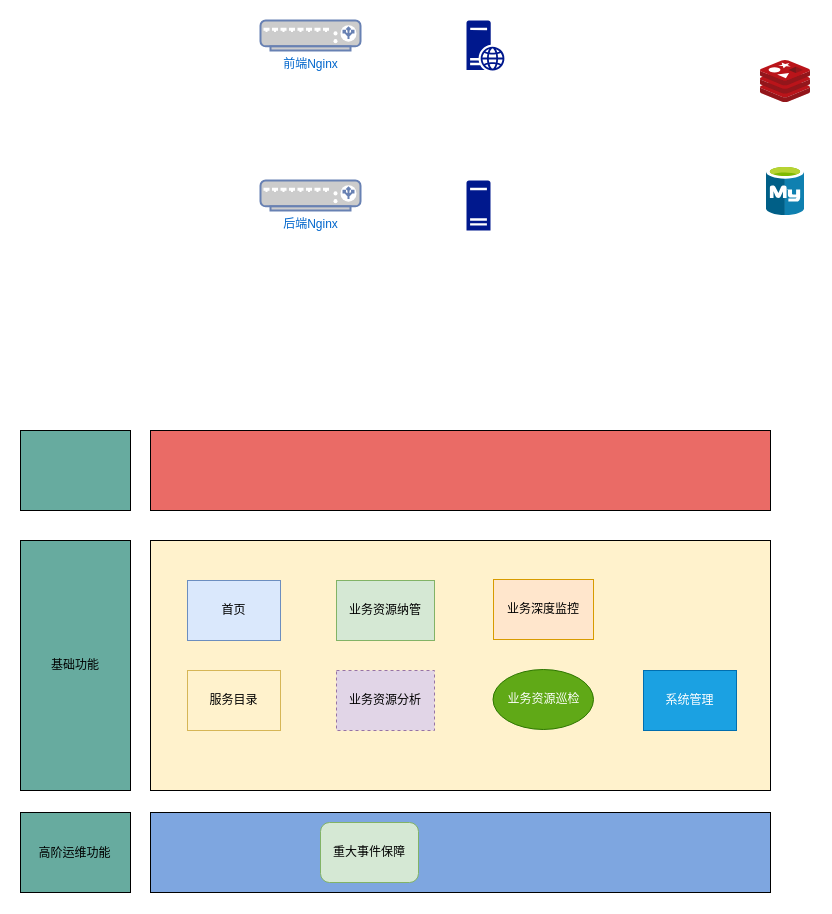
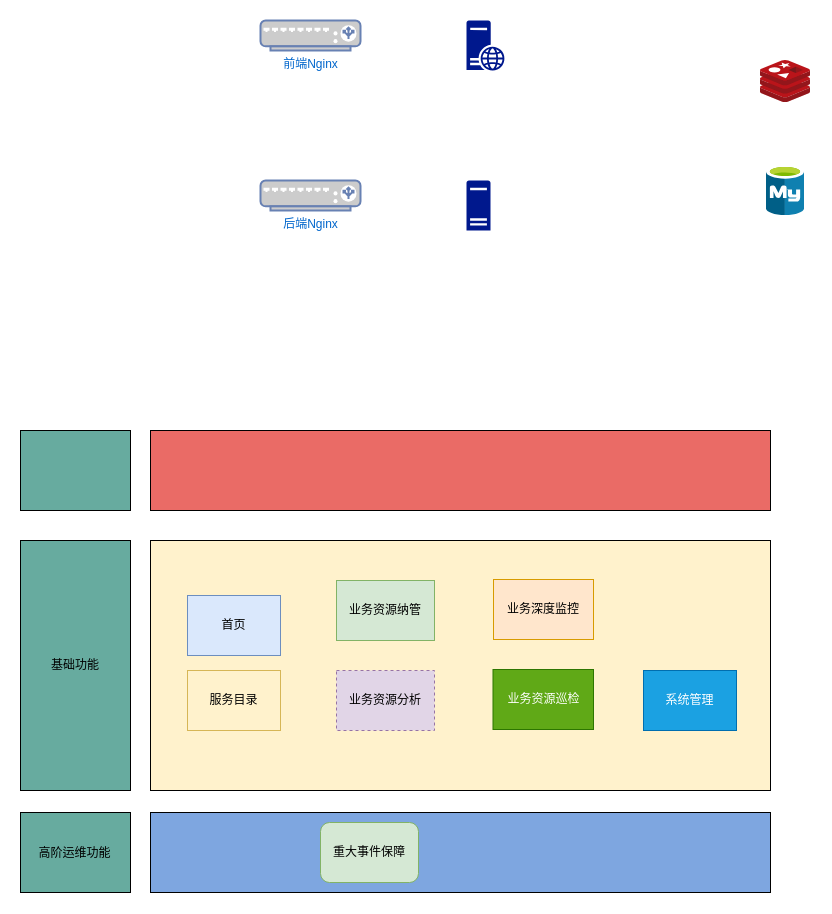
(234, 611) -> (234, 626)
(543, 700) -> (543, 700)
